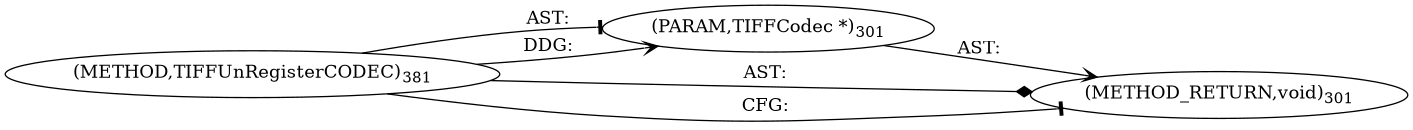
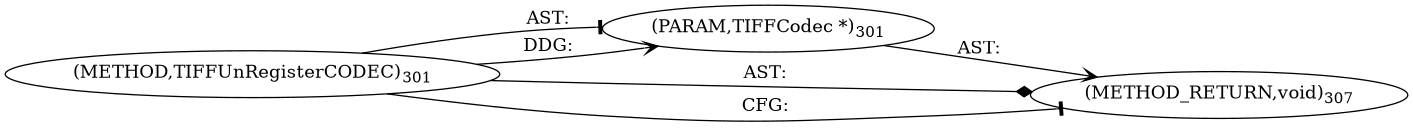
(417, 72) -> (417, 72)
(1339, 93) -> (1339, 93)
